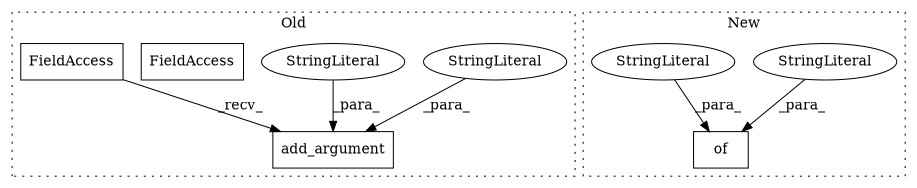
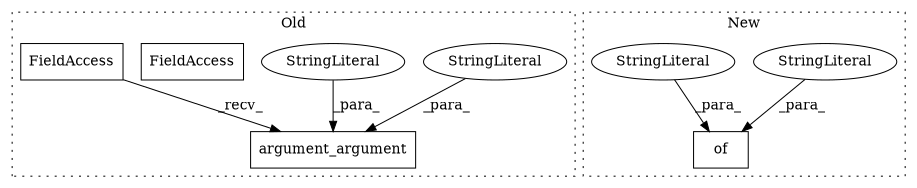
(333, 150) -> (333, 150)
